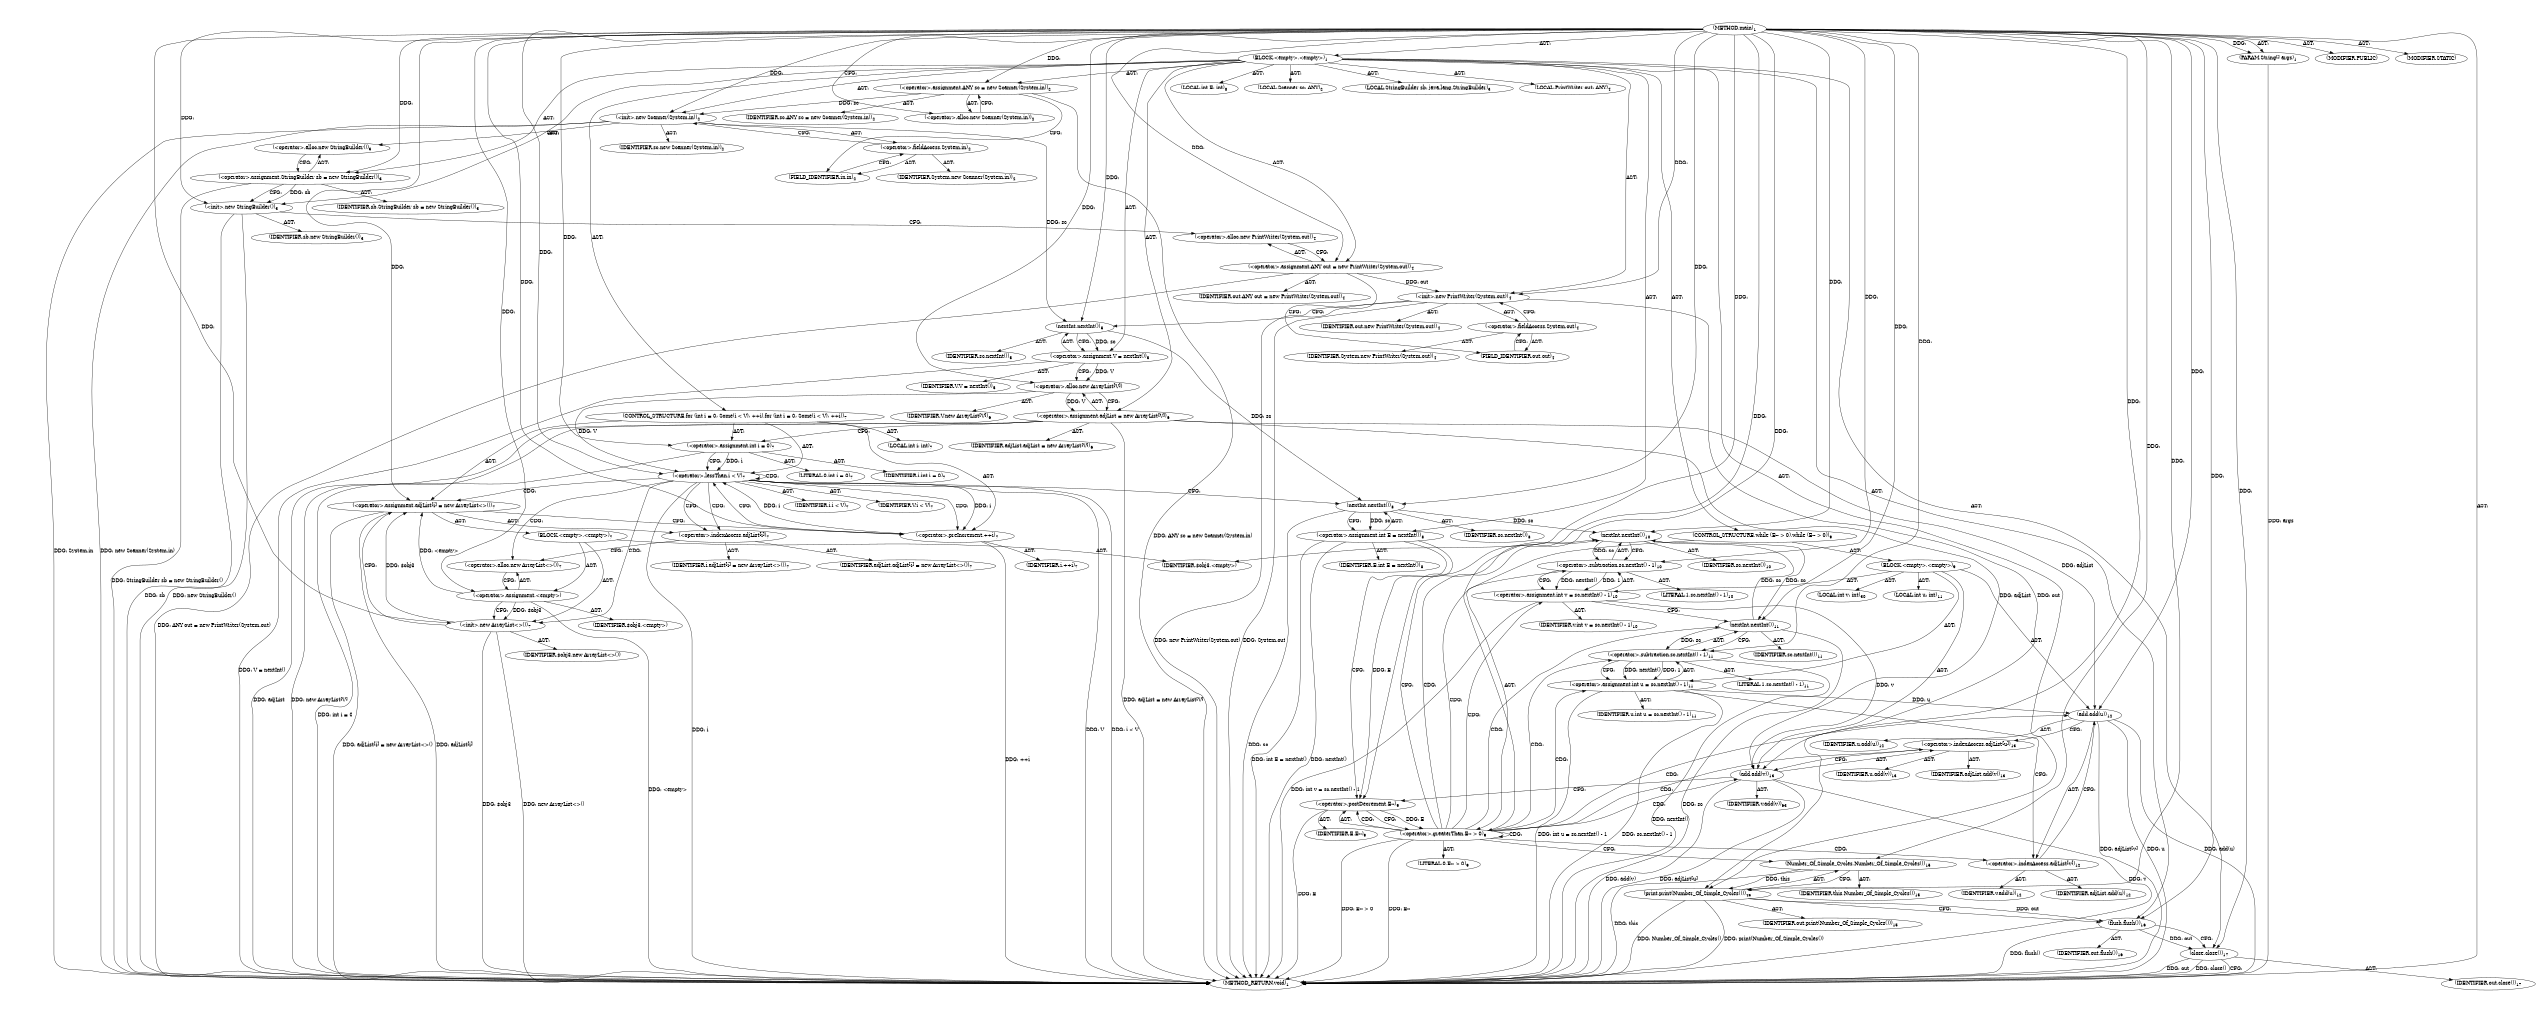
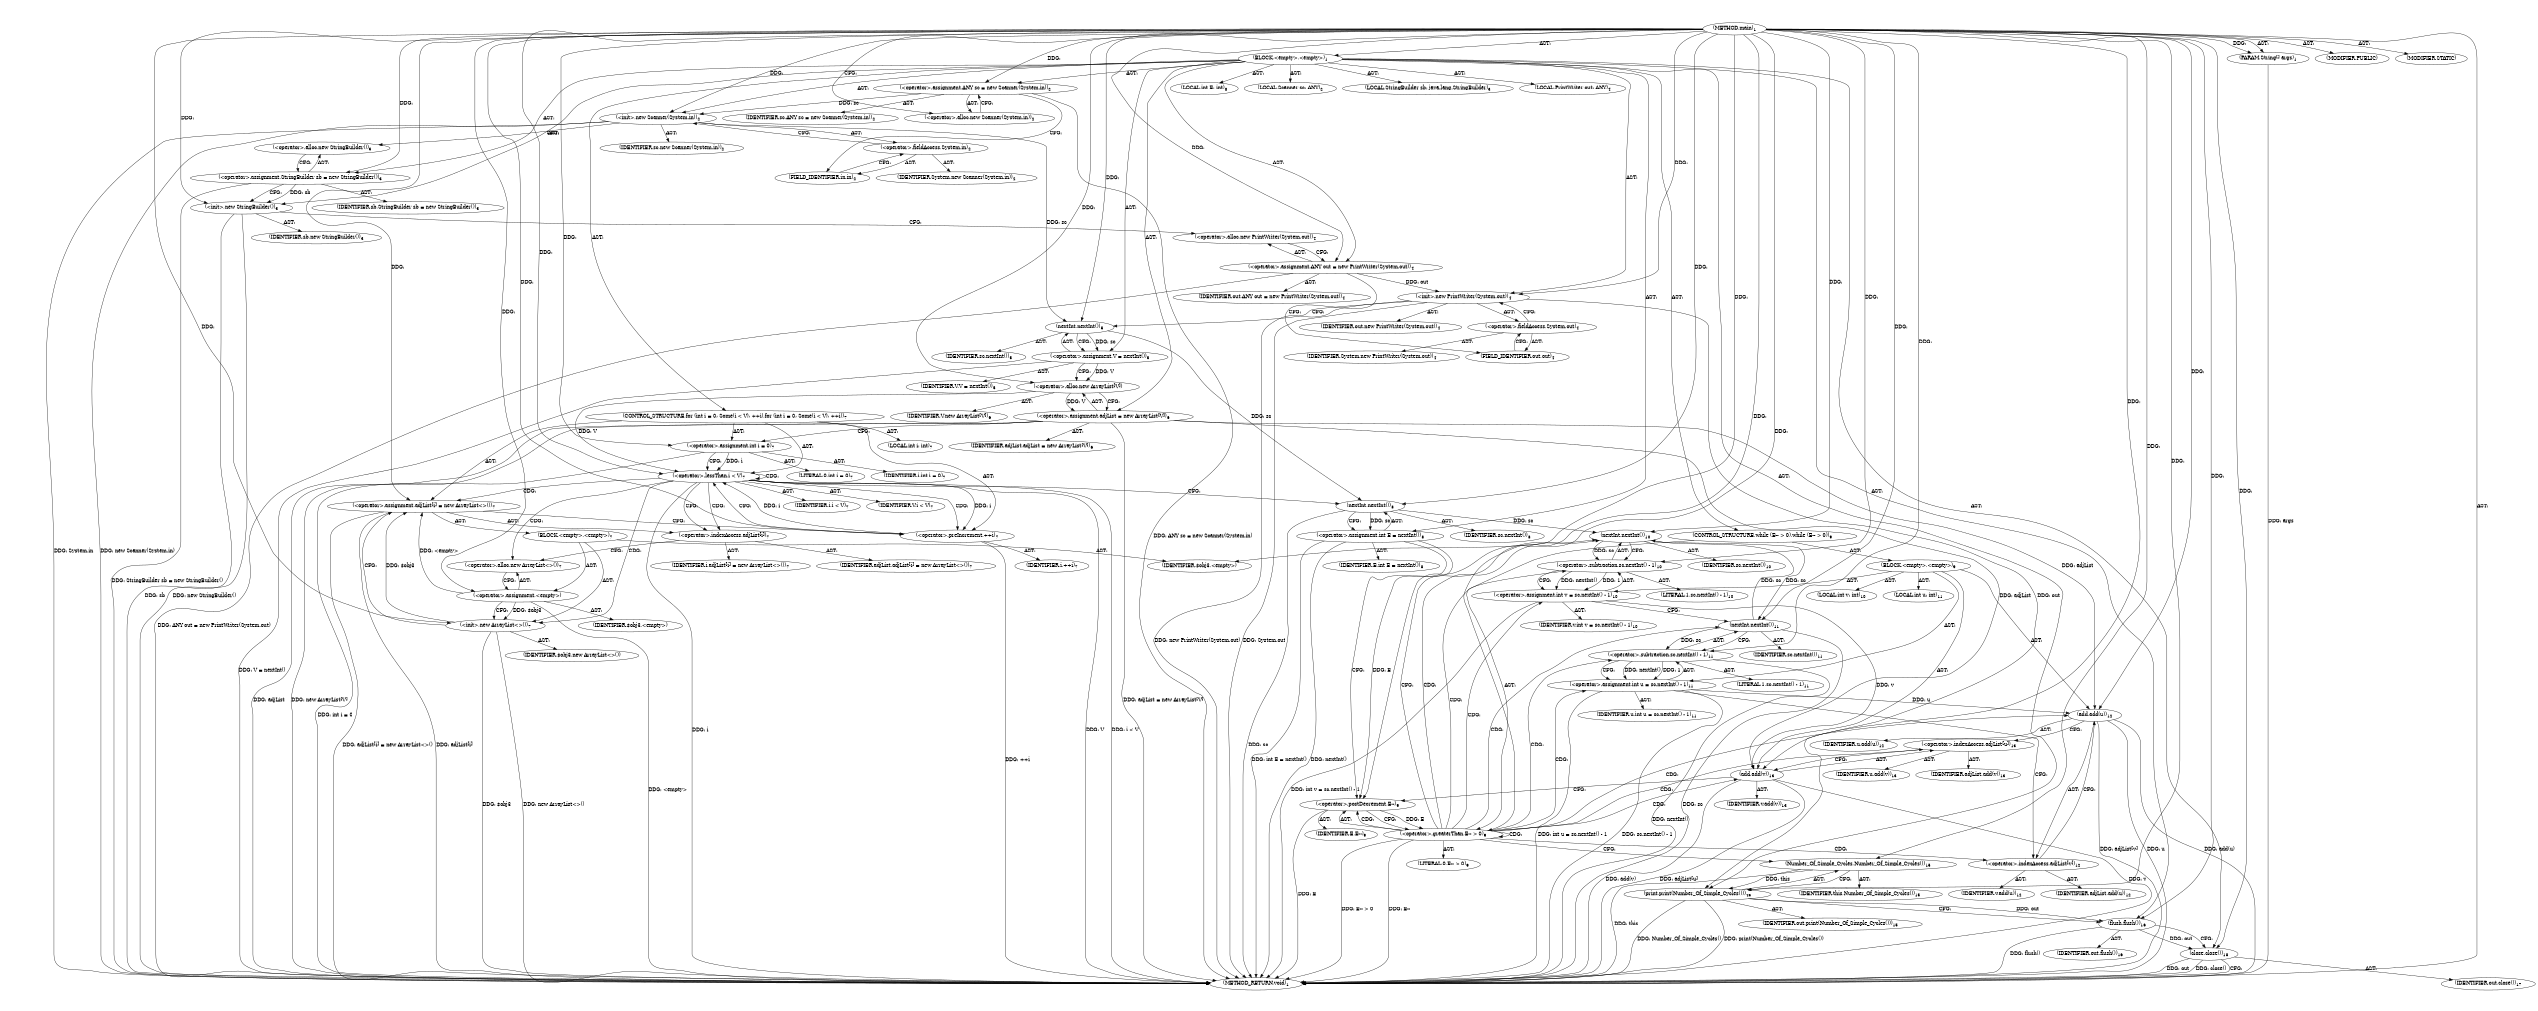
(1863, 595) -> (1863, 595)
(1784, 804) -> (1784, 804)
(2226, 954) -> (2226, 954)
